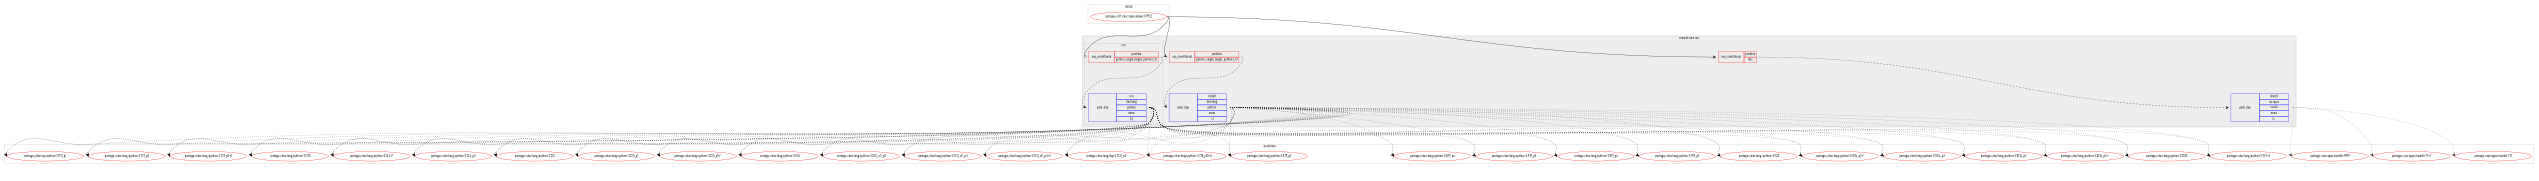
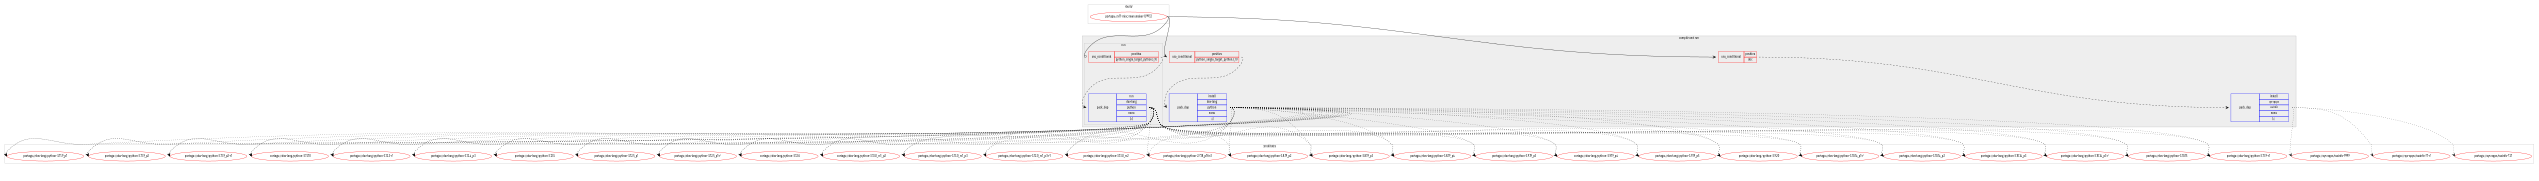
(45, 156) -> (45, 156)
(1106, 156) -> (1106, 156)
none -> (1351, 156)
